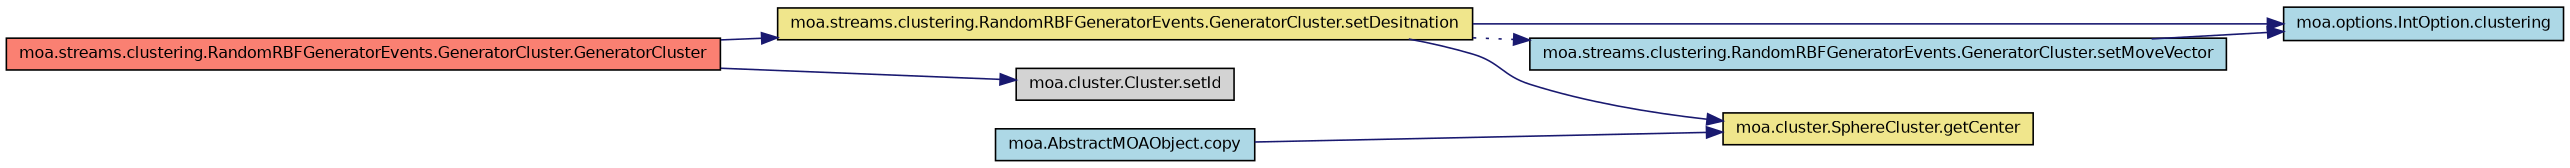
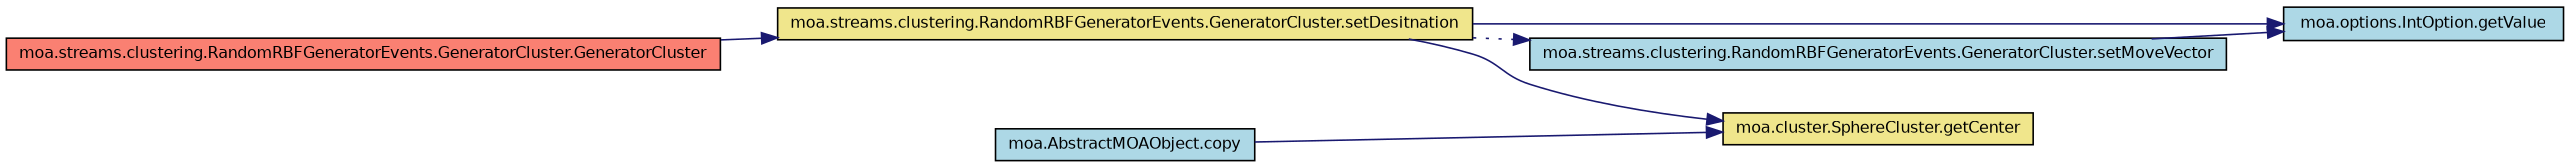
(2424, 24) -> (2424, 24)
(1125, 84) -> none
